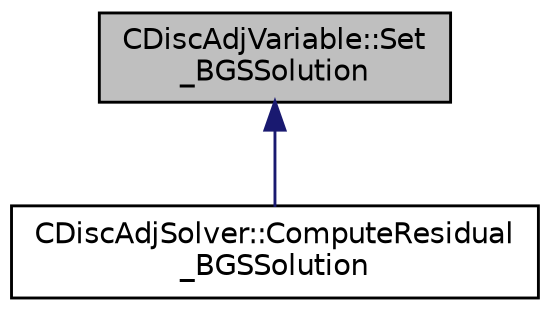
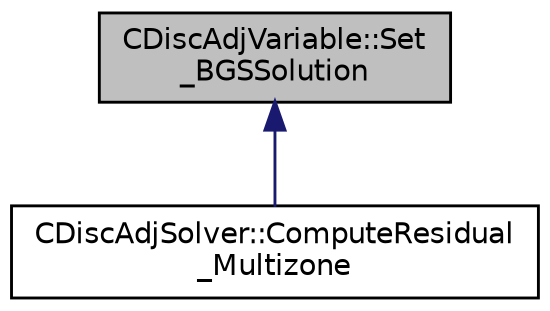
(275, 252) -> (275, 252)
